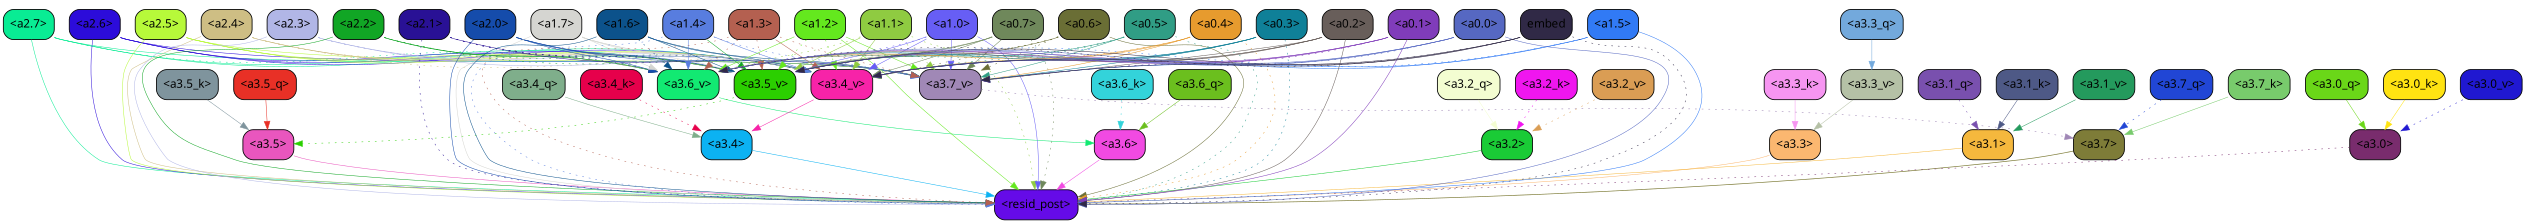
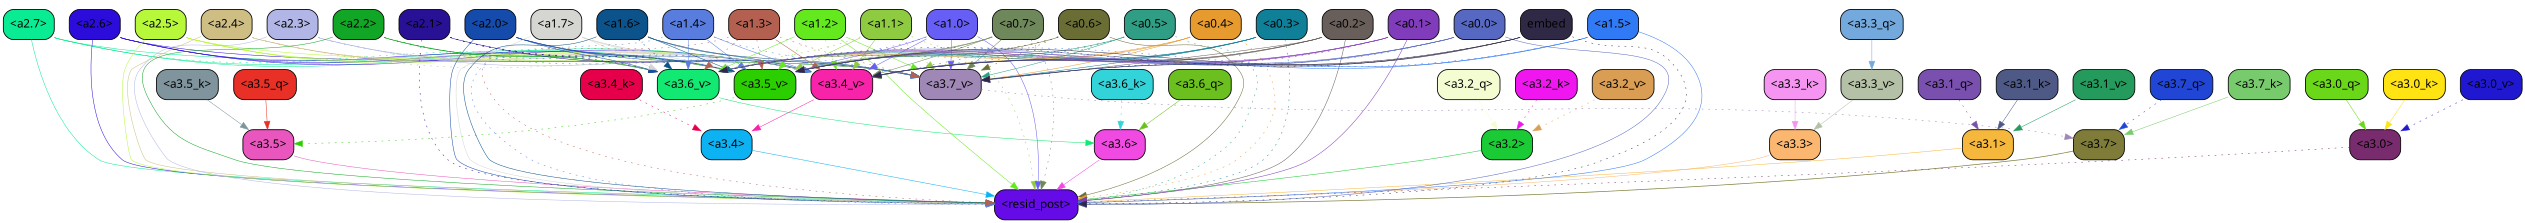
(719, 48) -> (719, 48)
(534, 85) -> none
